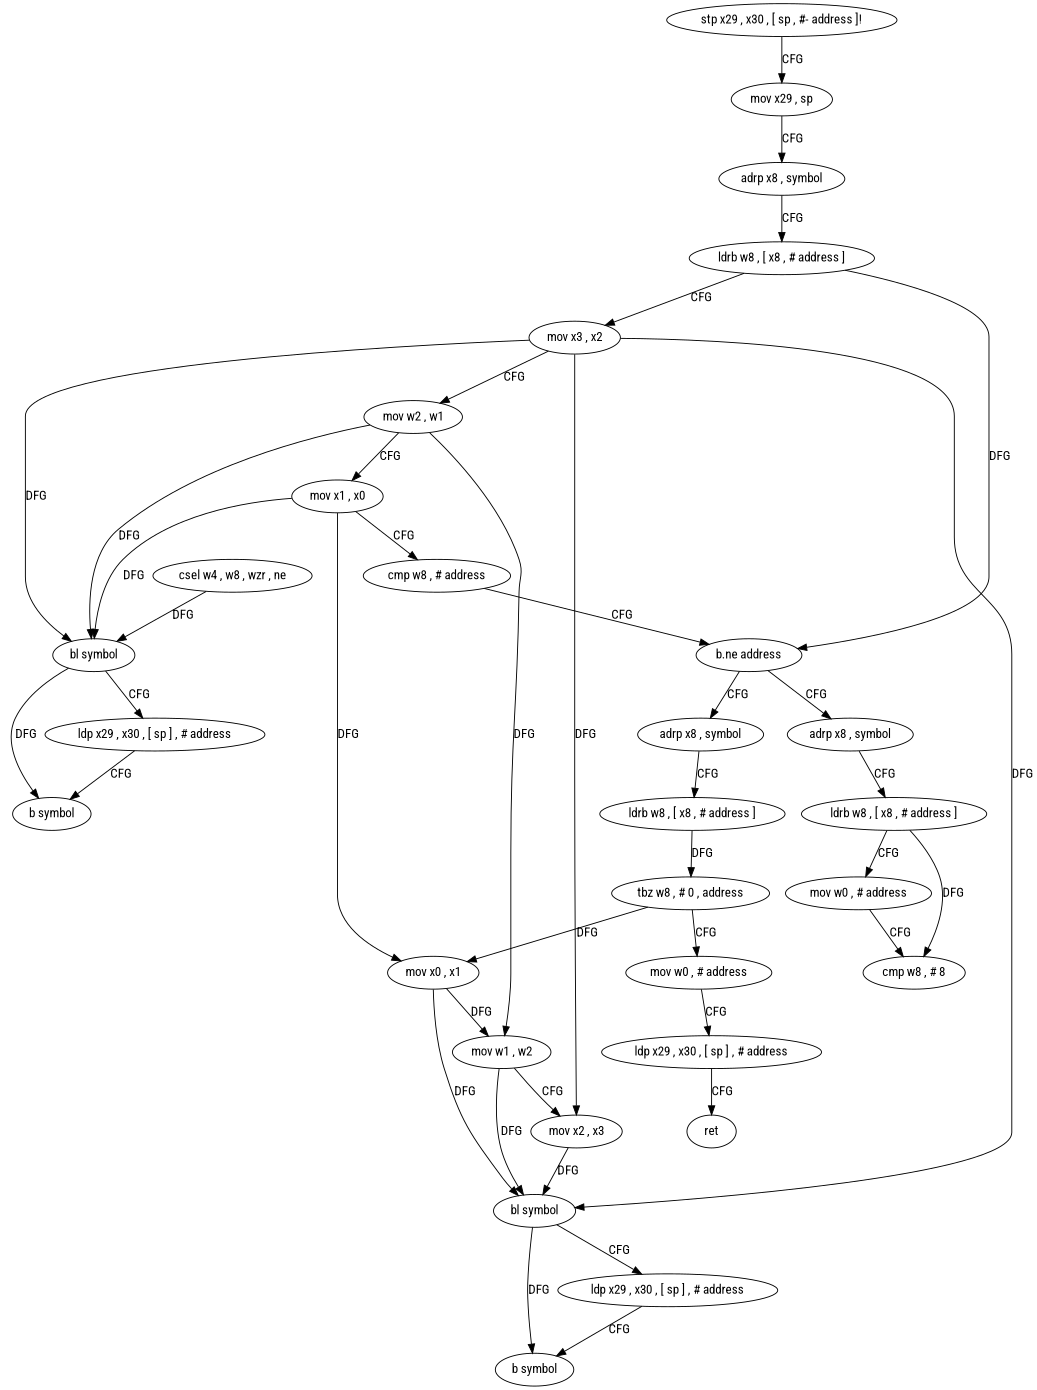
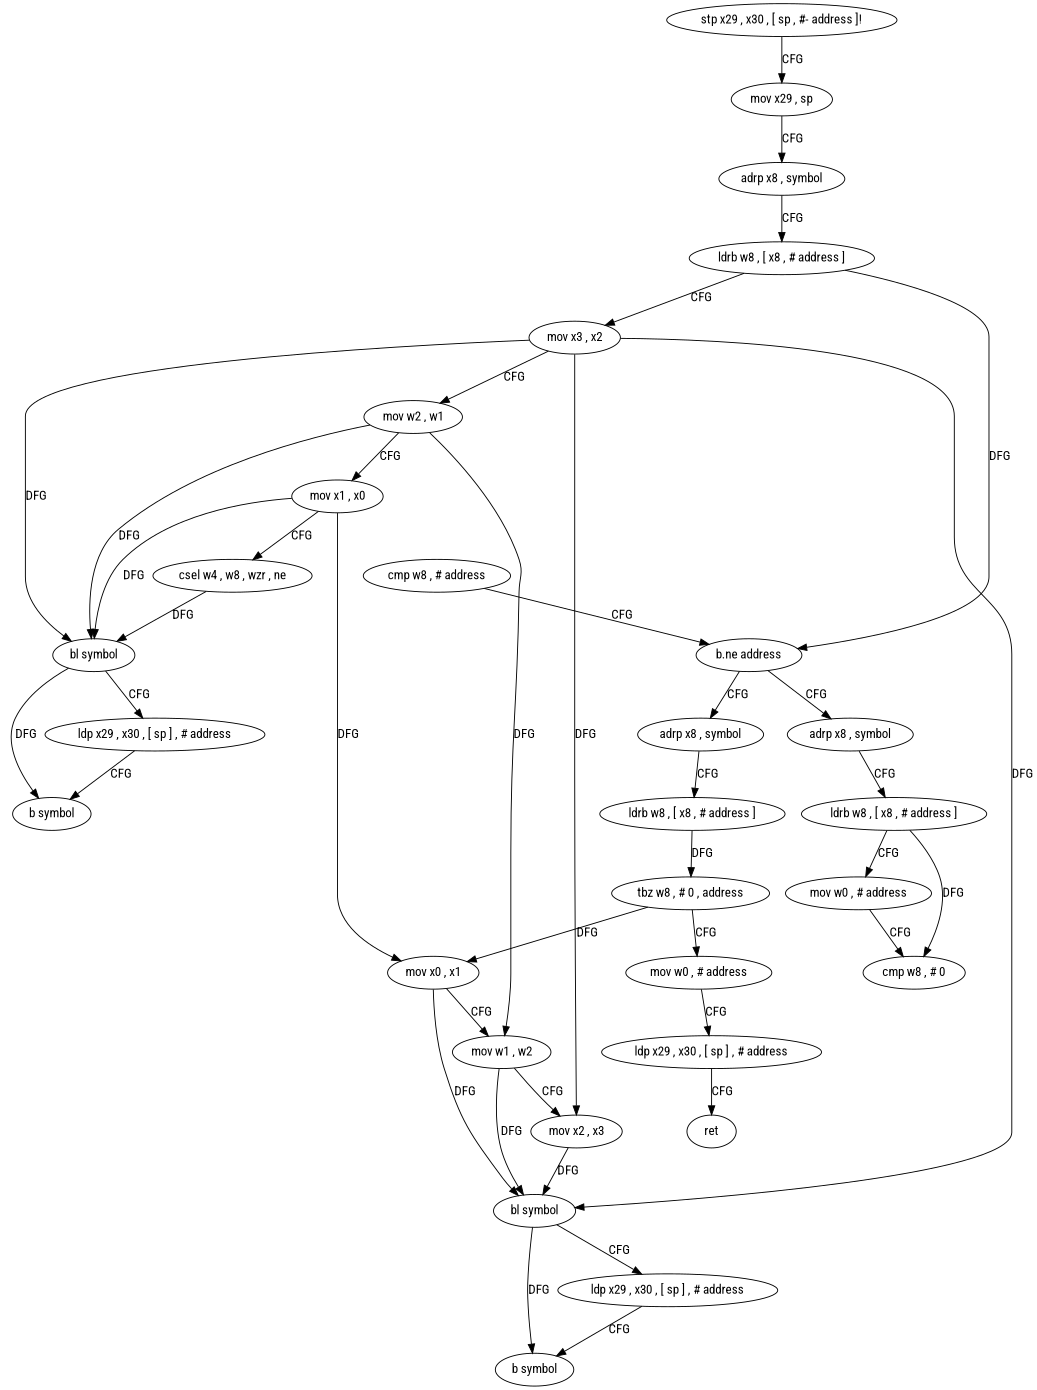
(383, 533) -> (289, 533)
(914, 973) -> (914, 973)
(482, 1012) -> (482, 1012)
